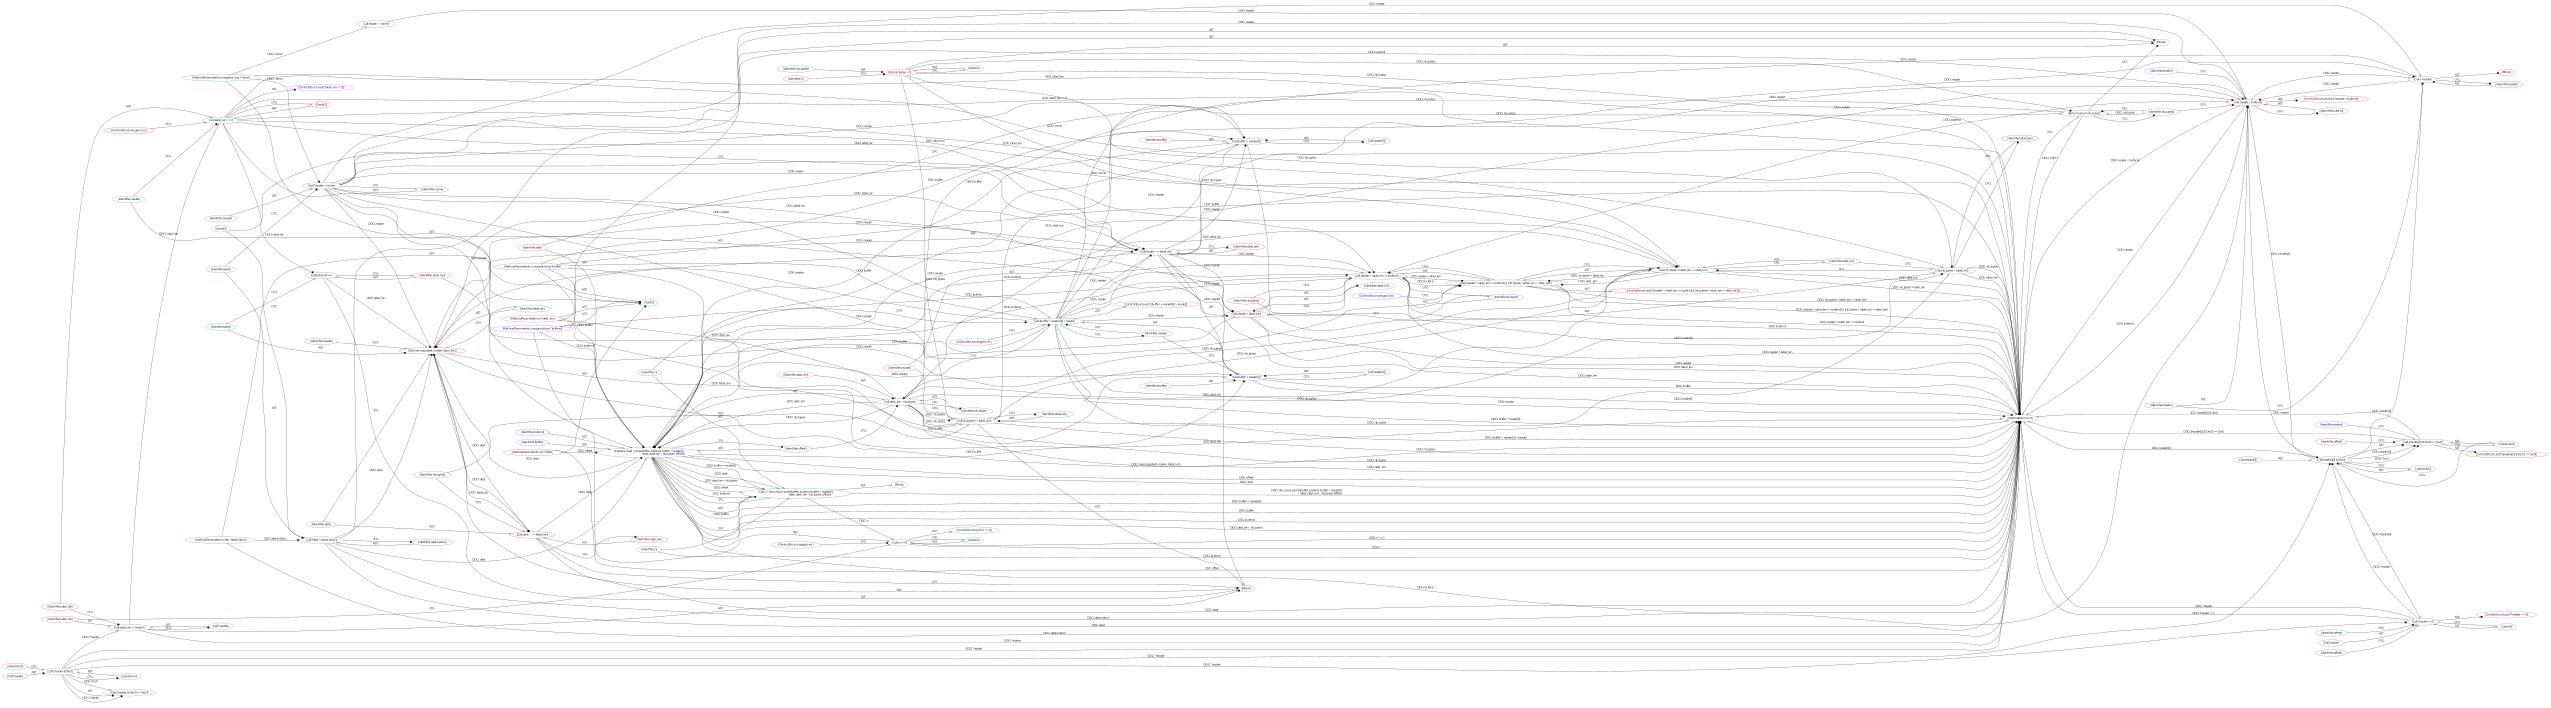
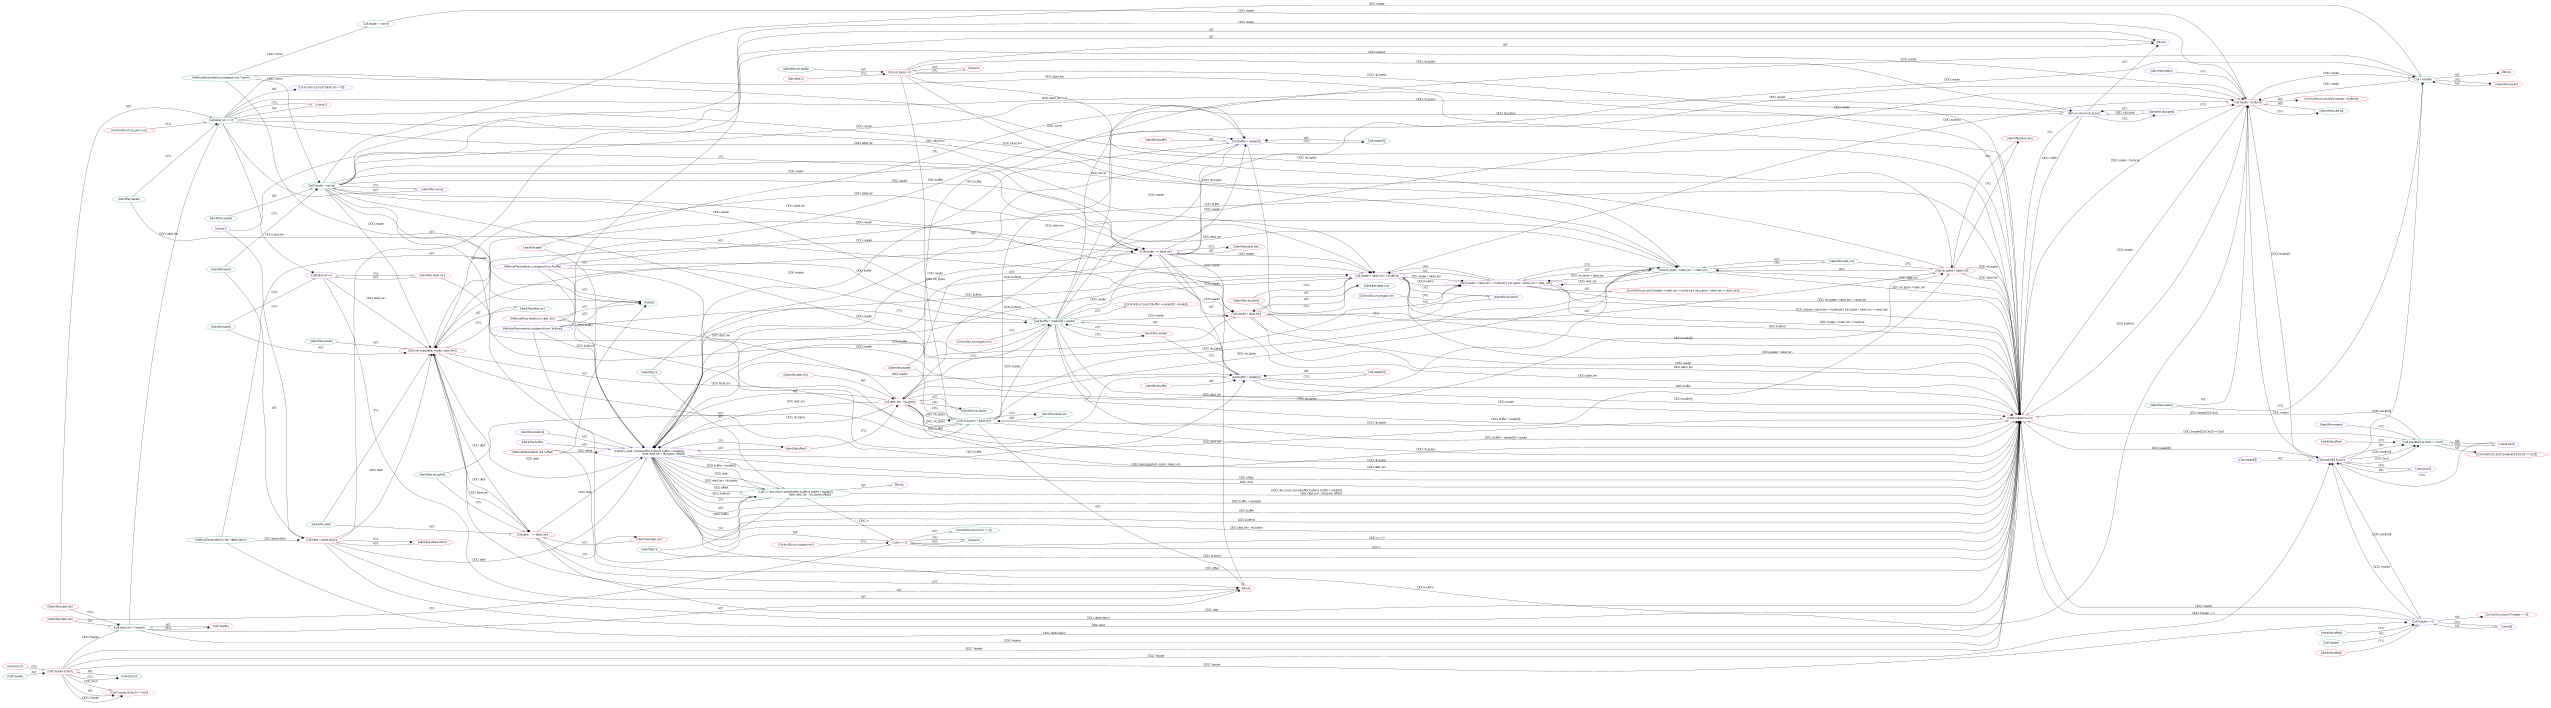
none -> (870, 182)
(1105, 285) -> (1019, 372)
